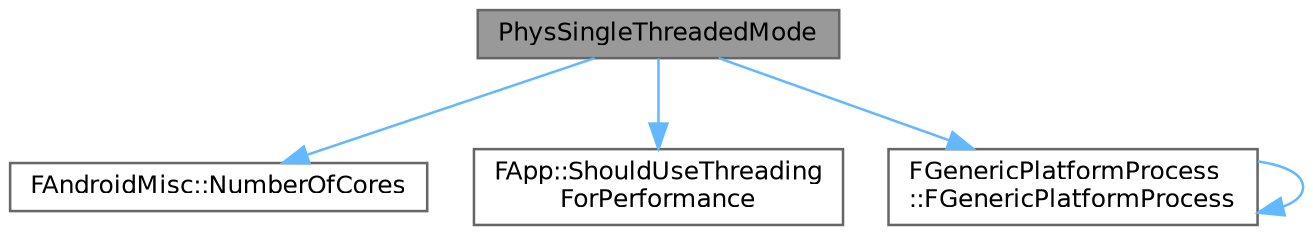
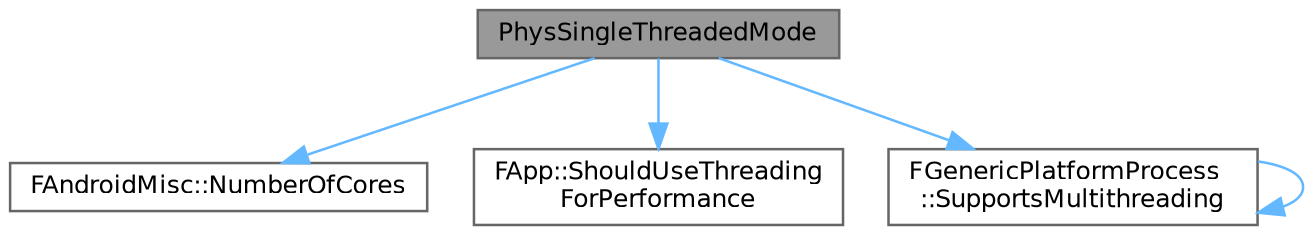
(1073, 187) -> (1073, 187)
